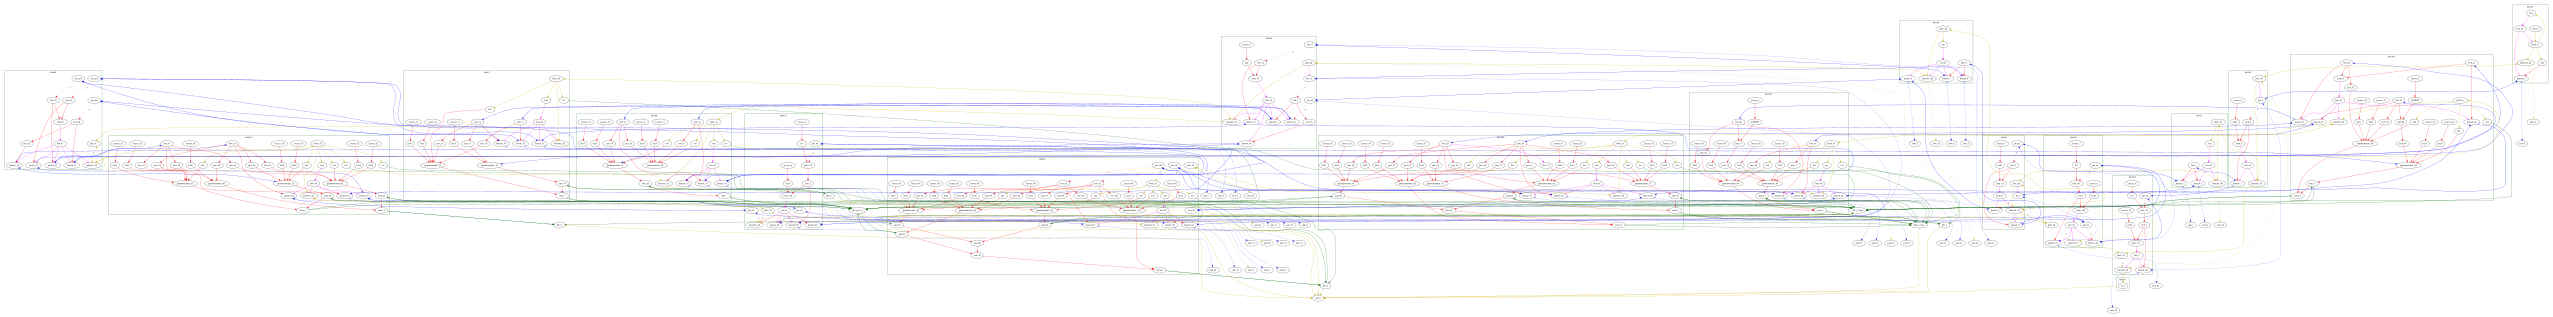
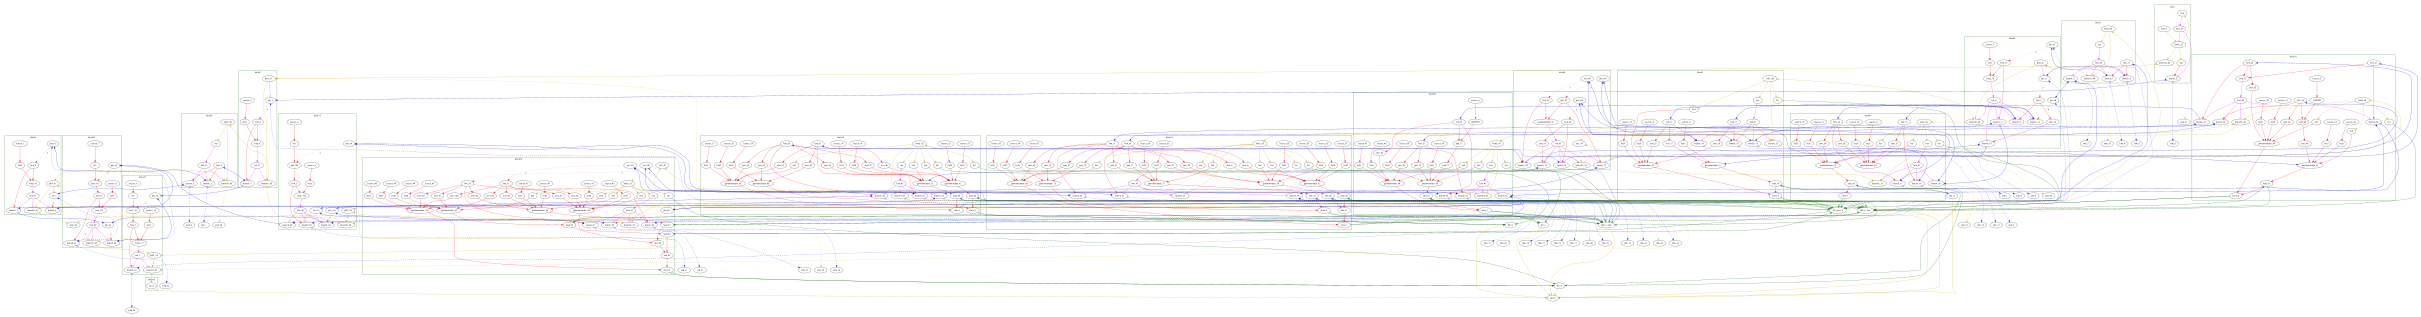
(60, 122) -> (1546, 122)
(1498, 149) -> (1129, 154)
(2015, 216) -> (25, 203)
